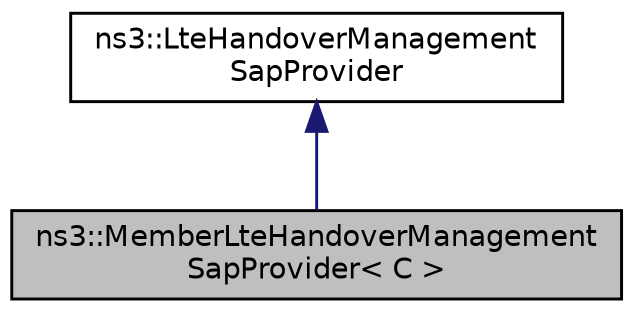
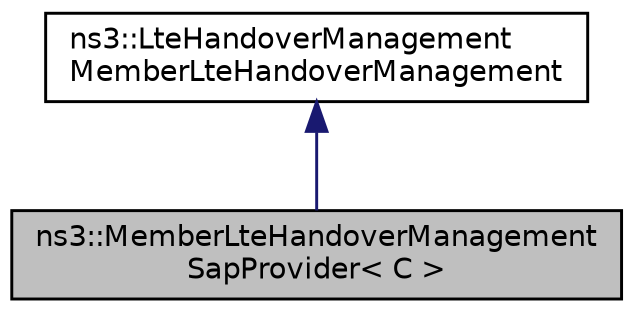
(317, 57) -> (317, 57)
